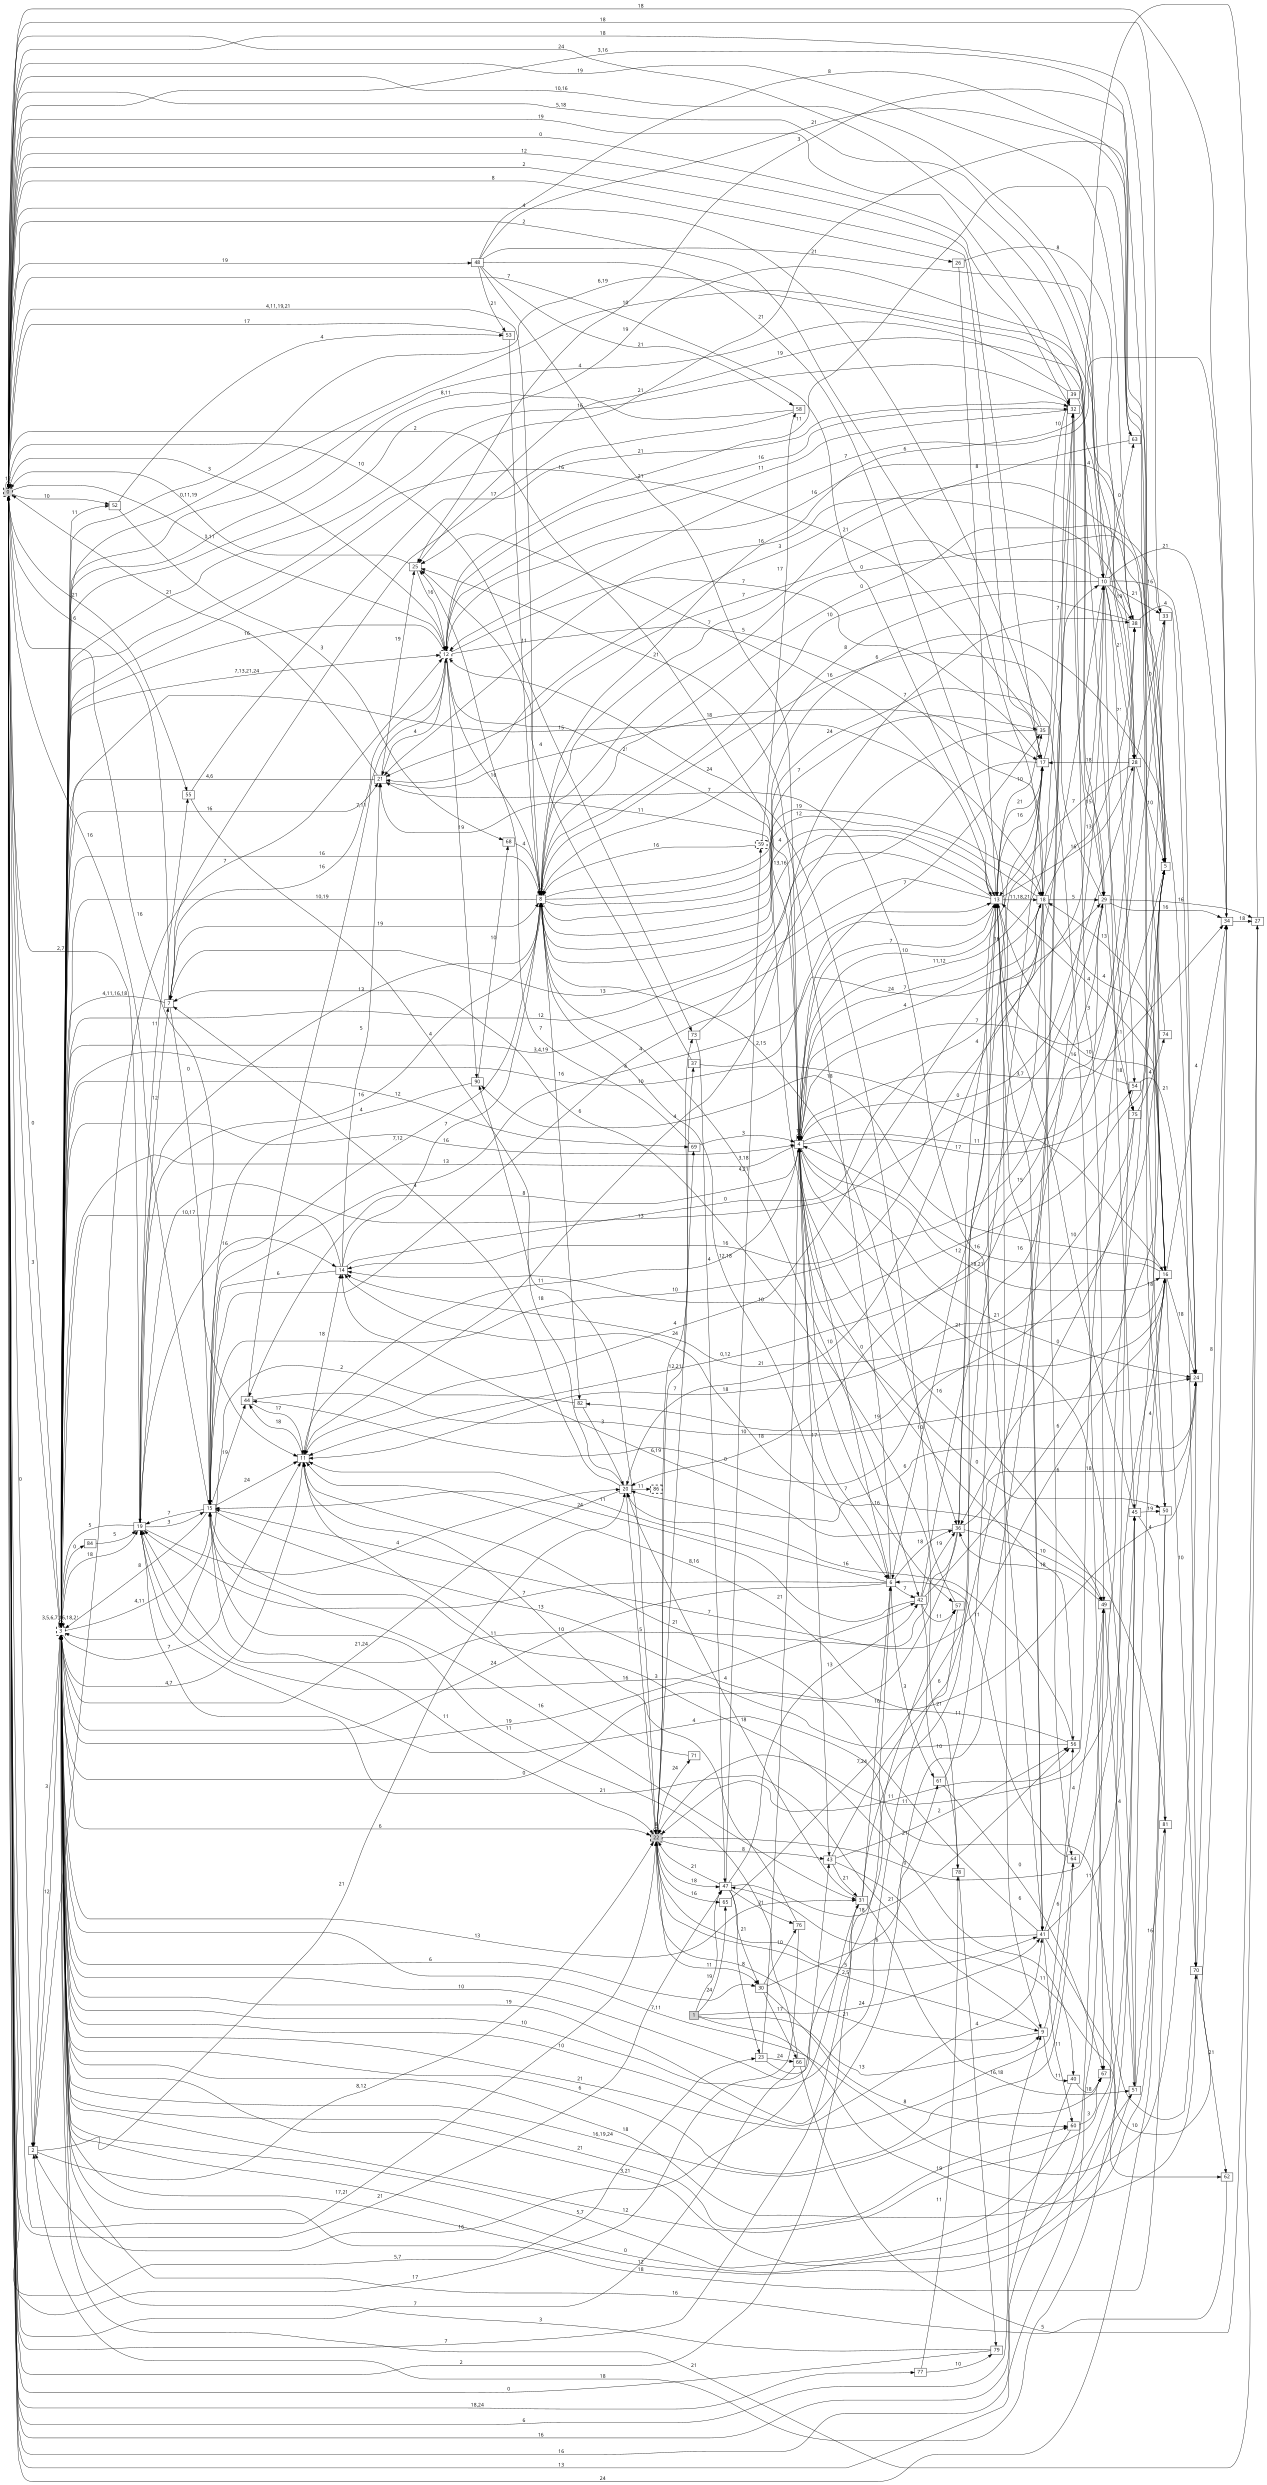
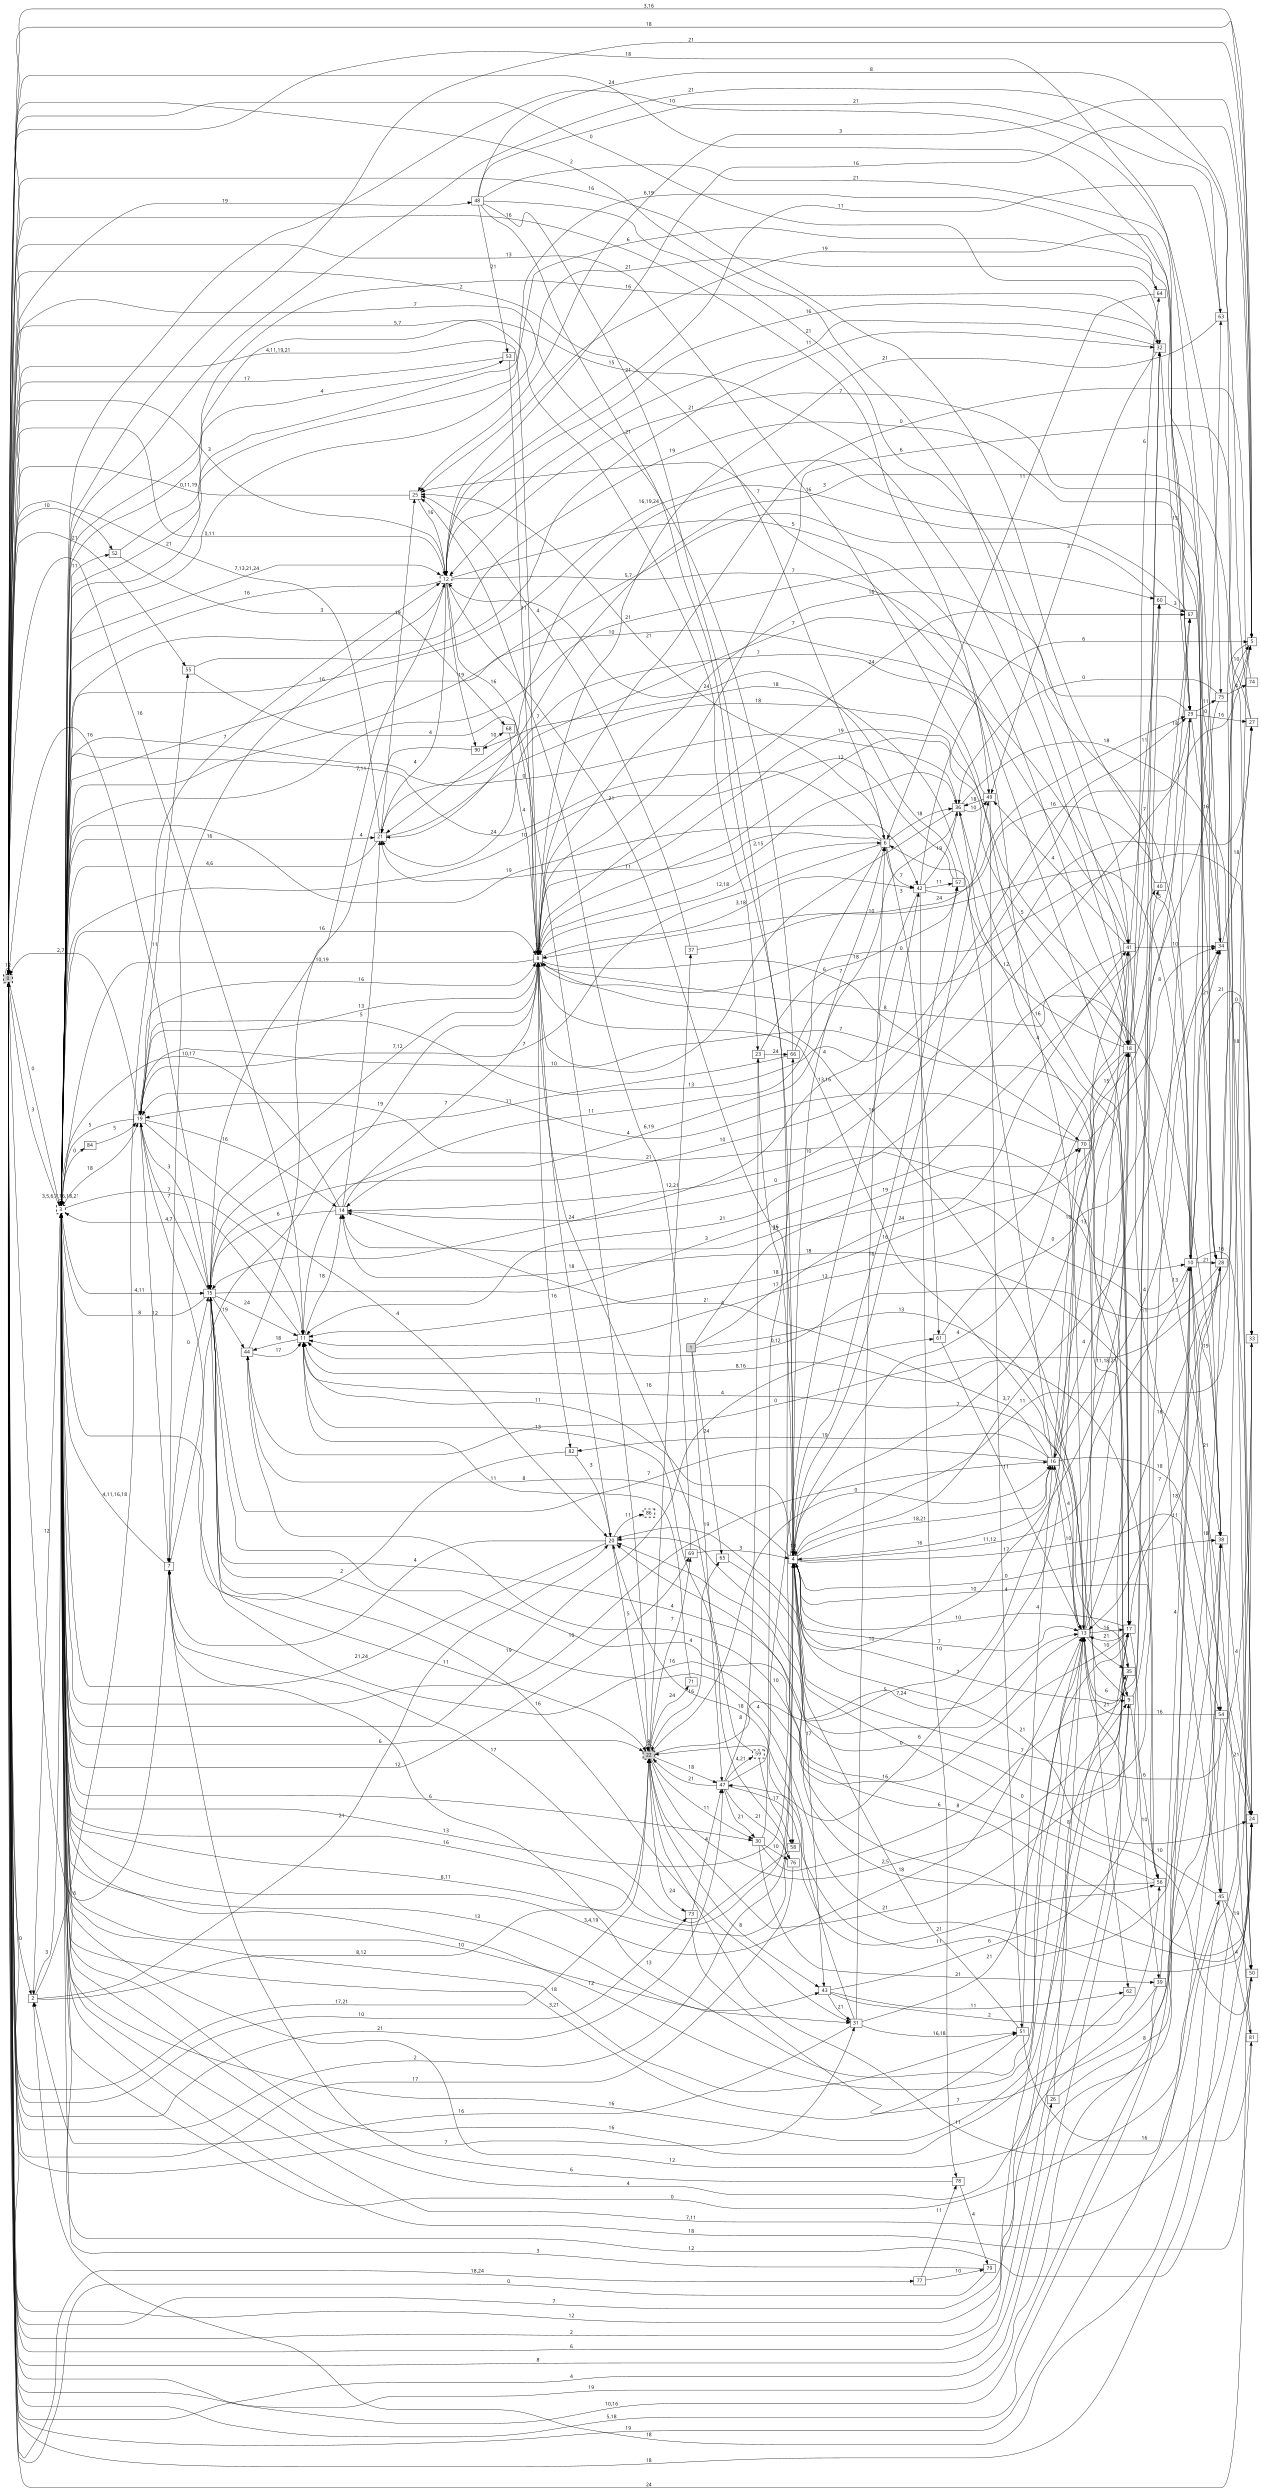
(966, 1231) -> (1096, 1285)
(533, 1299) -> (566, 1267)
(958, 1326) -> (901, 1870)
